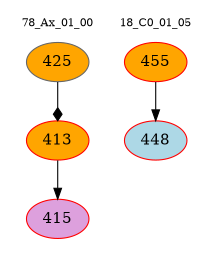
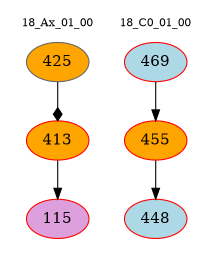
(58, 23) -> (58, 23)
(156, 23) -> (156, 23)
none -> (156, 62)
(58, 219) -> (58, 219)
